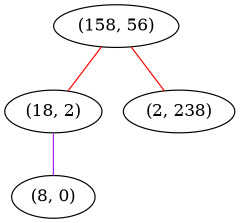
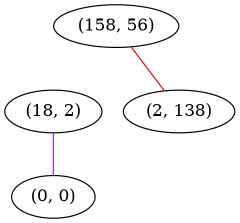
(85, 69) -> none
(179, 111) -> (179, 111)
(53, 197) -> (53, 197)
